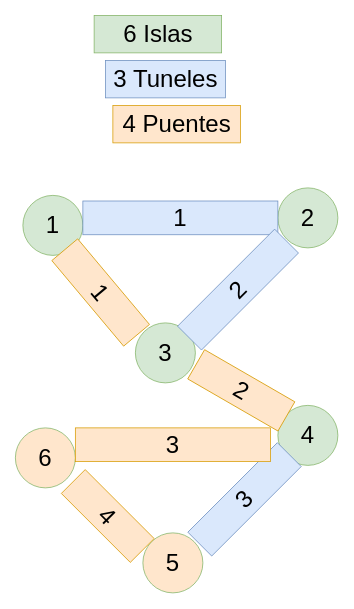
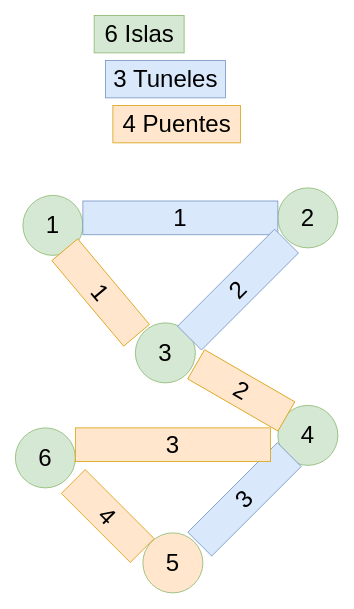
(158, 34) -> (139, 34)
(45, 458) -> (45, 458)
